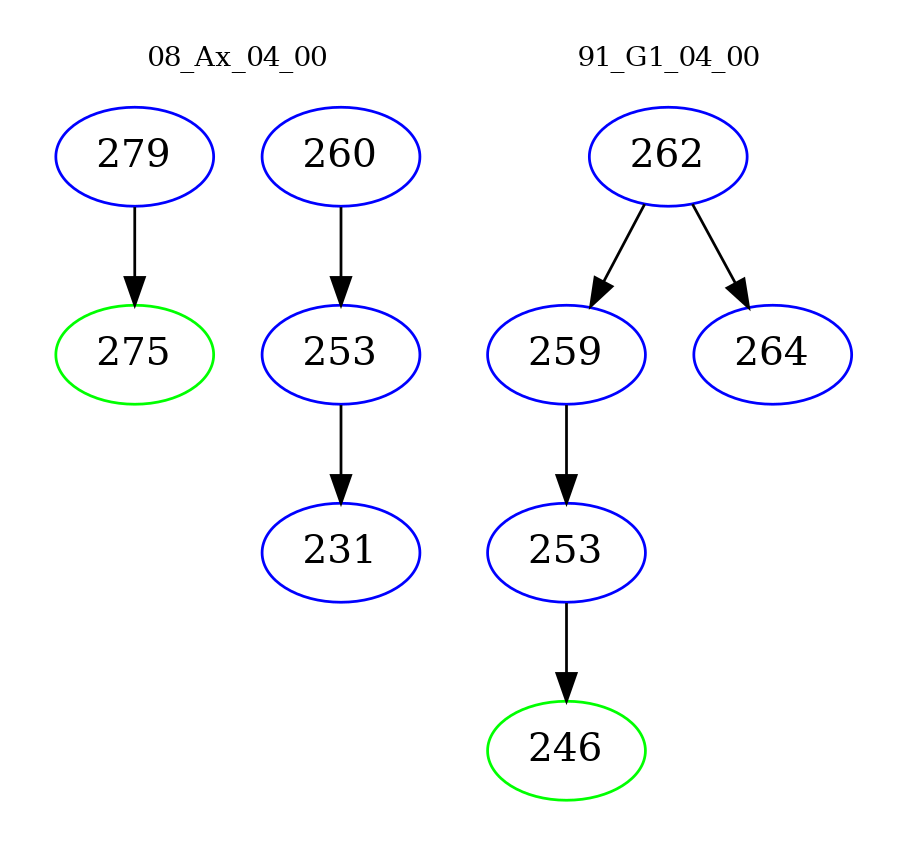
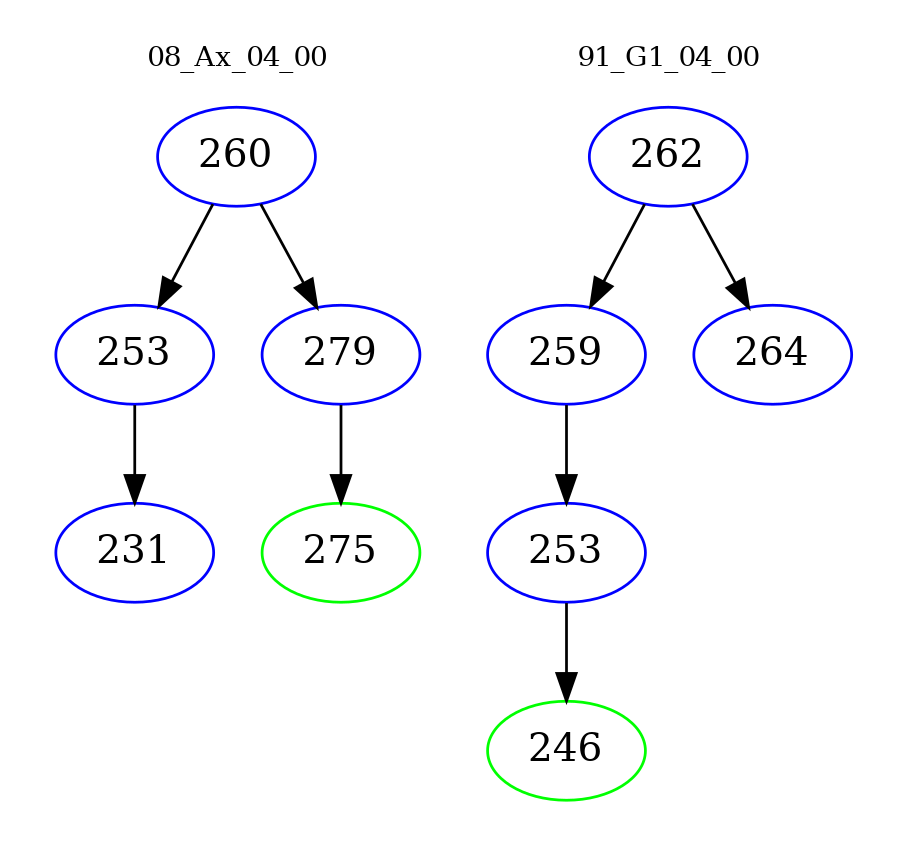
none -> (282, 243)
